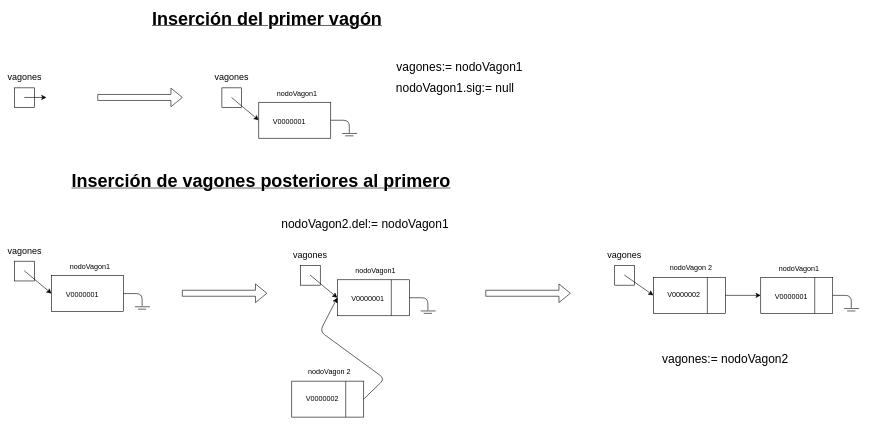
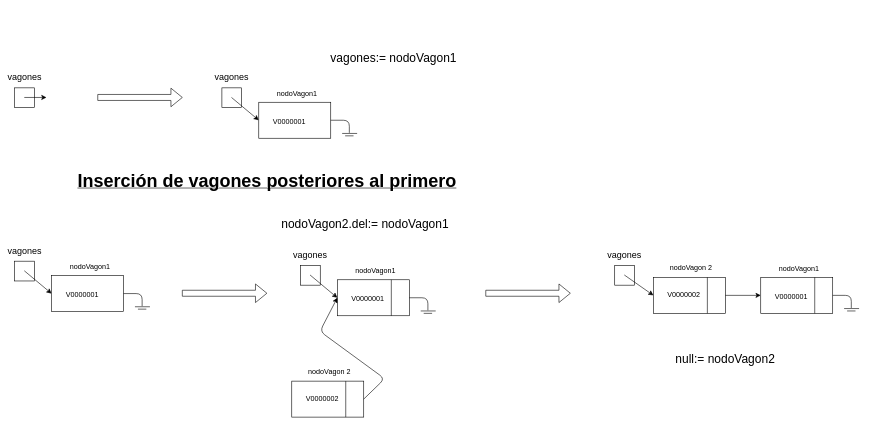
(267, 18) -> none
(460, 67) -> (394, 58)
(455, 88) -> none
(261, 181) -> (267, 181)
(726, 359) -> (726, 359)
